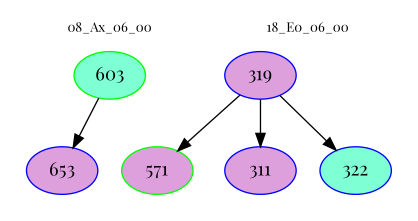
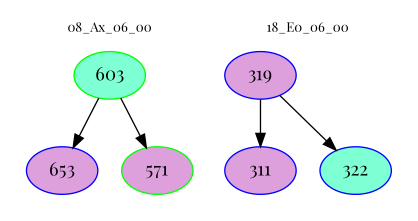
(223, 110) -> (130, 117)
